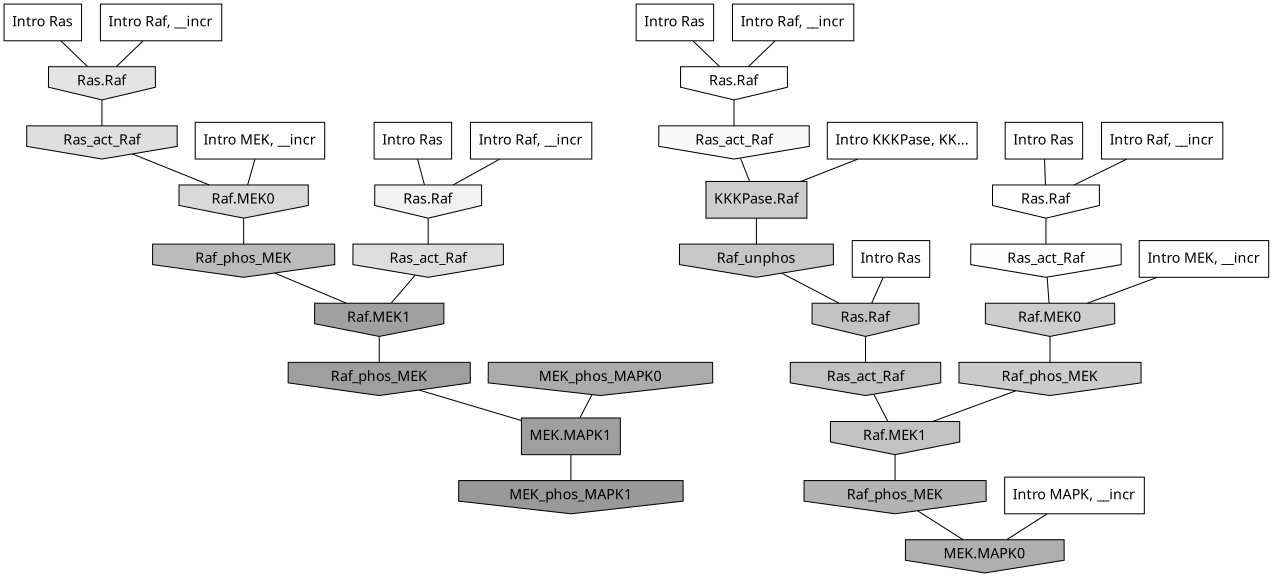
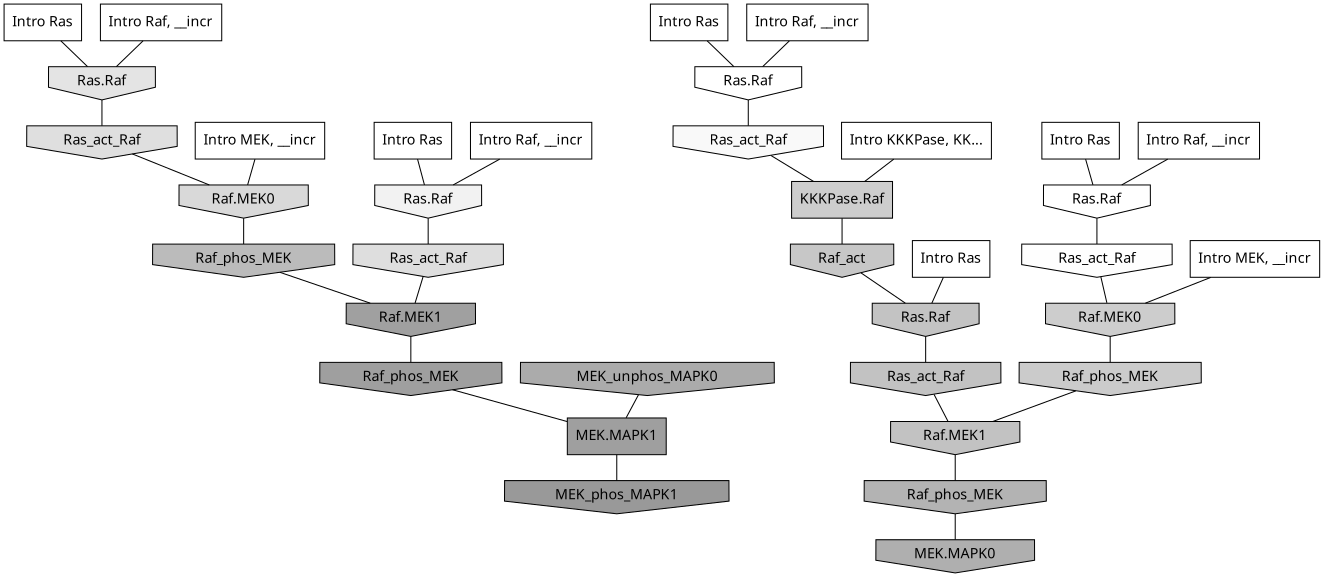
(756, 259) -> (842, 259)
(600, 377) -> (647, 377)
(1074, 495) -> none
